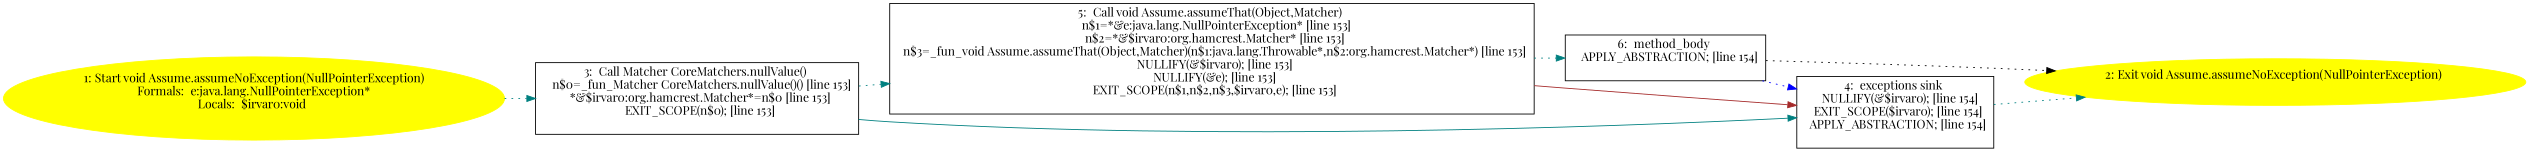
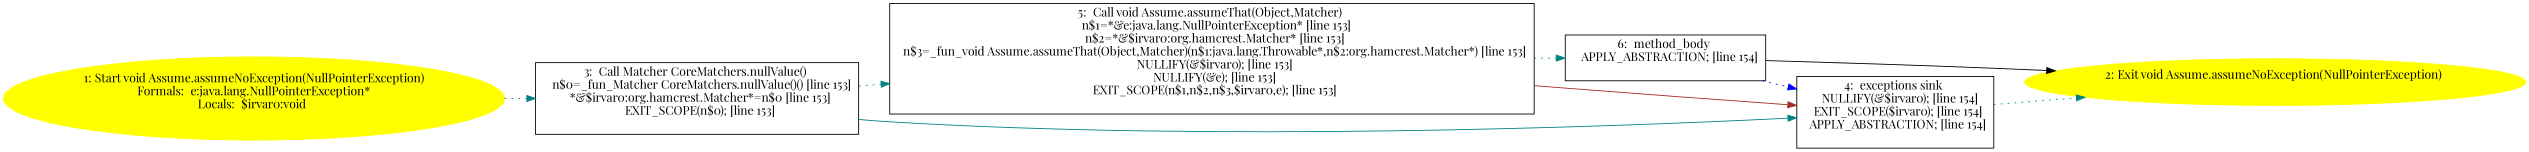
(1906, 65) -> (1906, 65)
